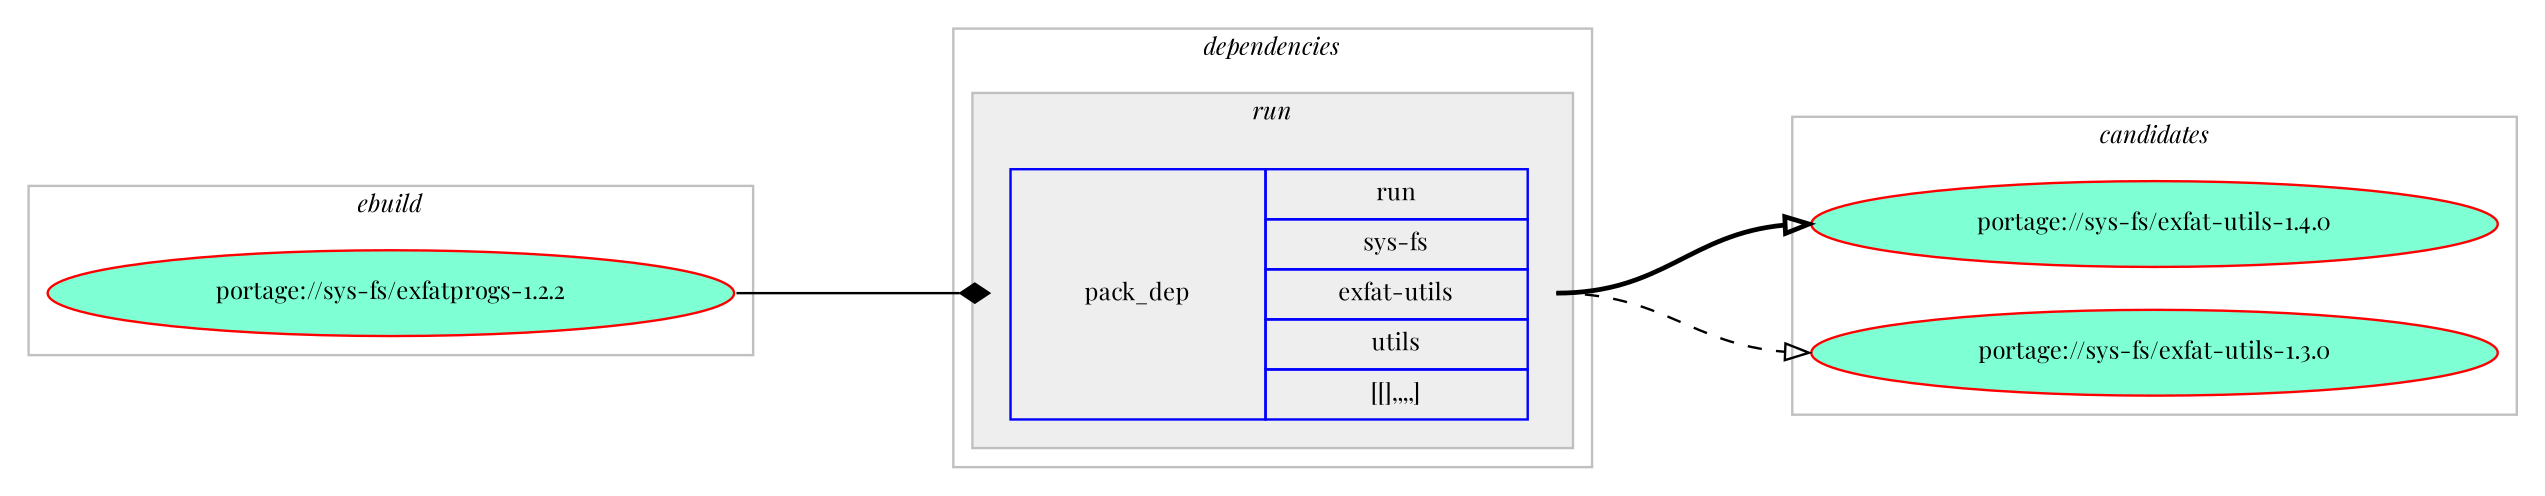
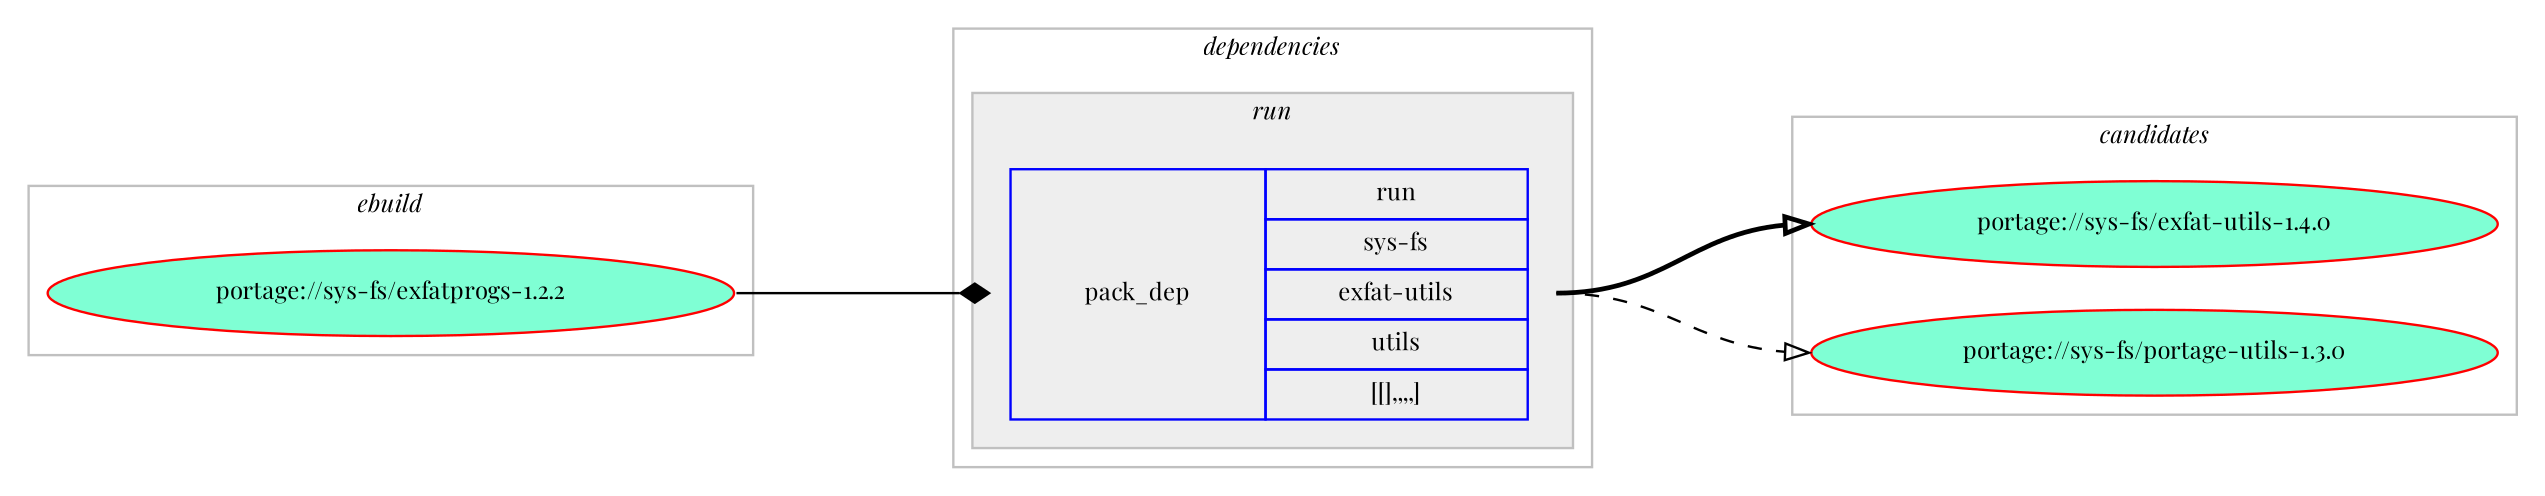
(2155, 353) -> (2155, 353)
